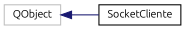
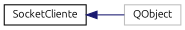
(85, 15) -> (111, 15)
